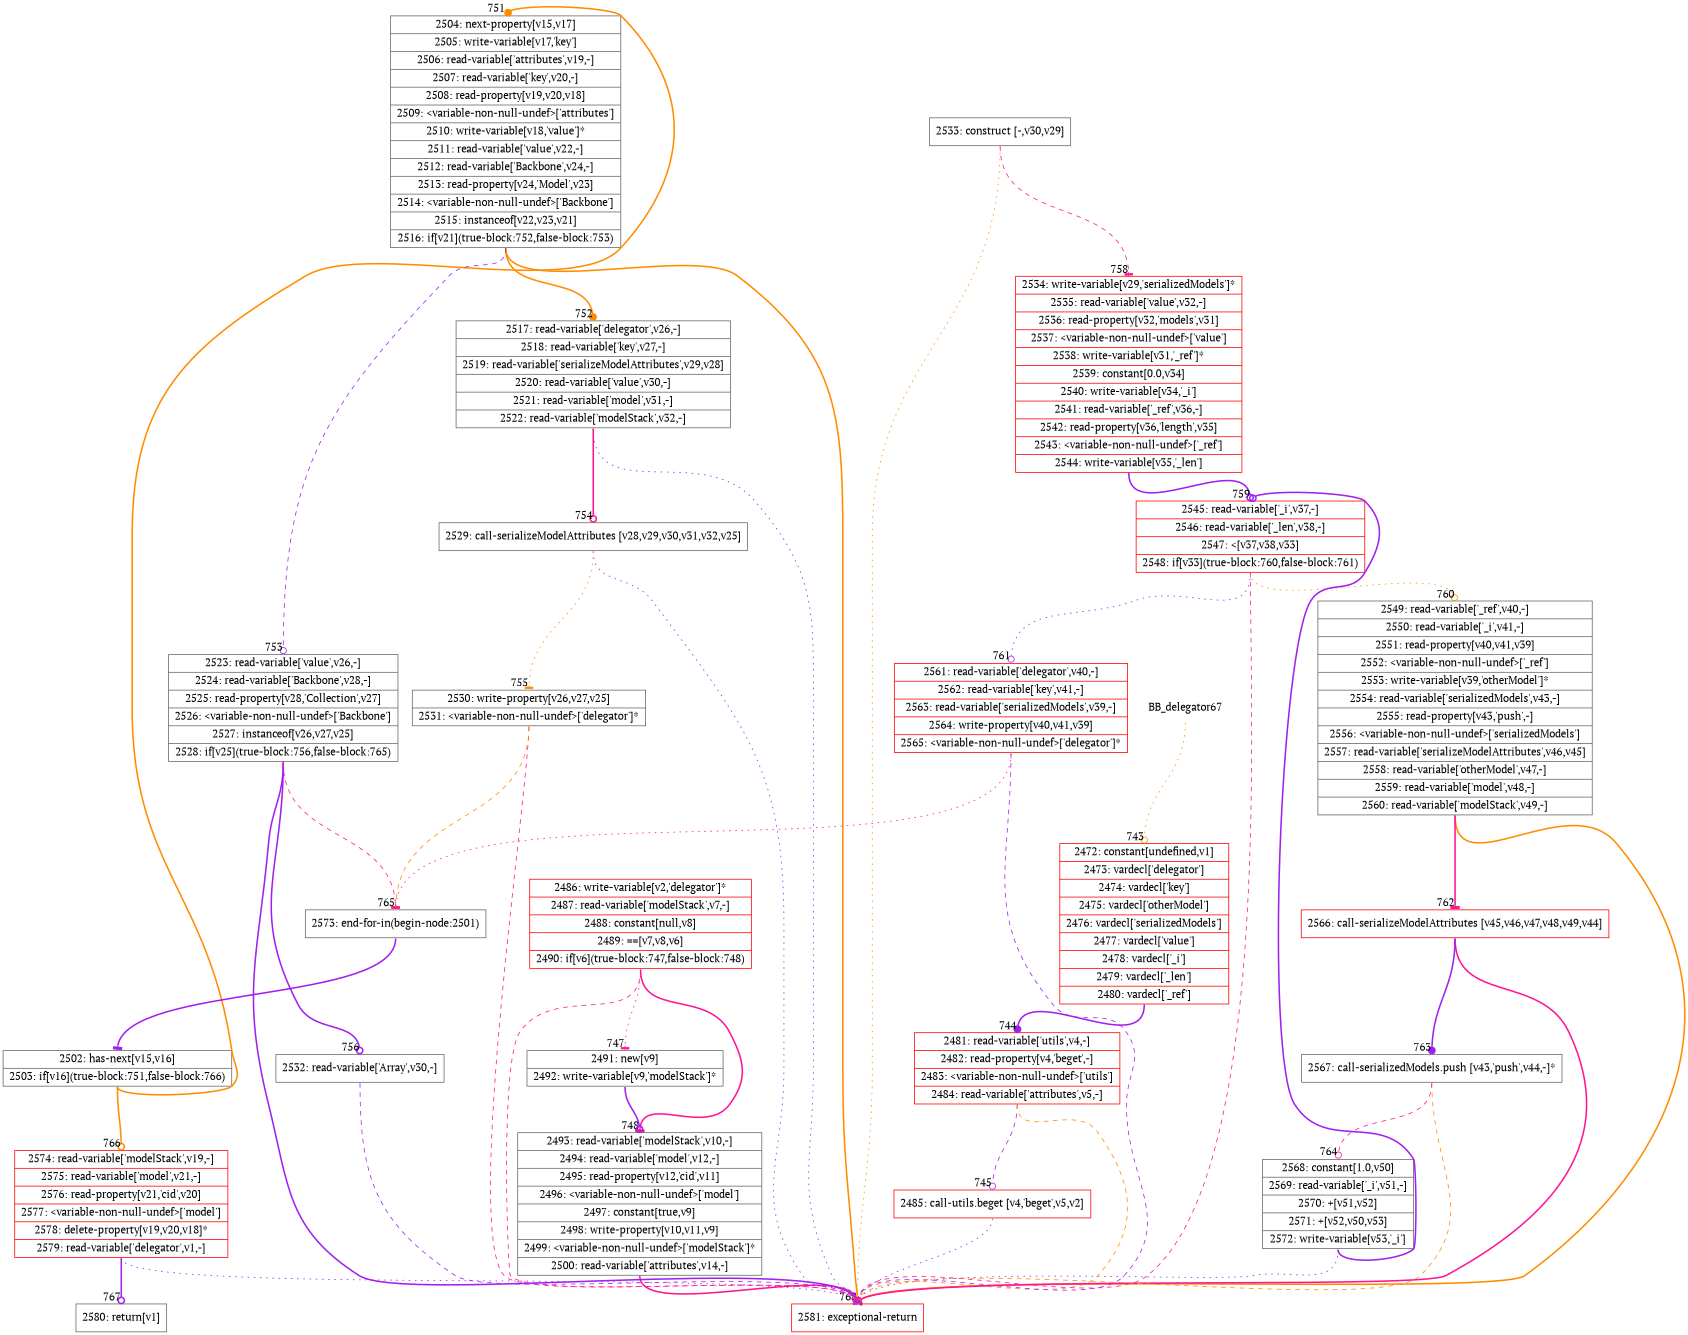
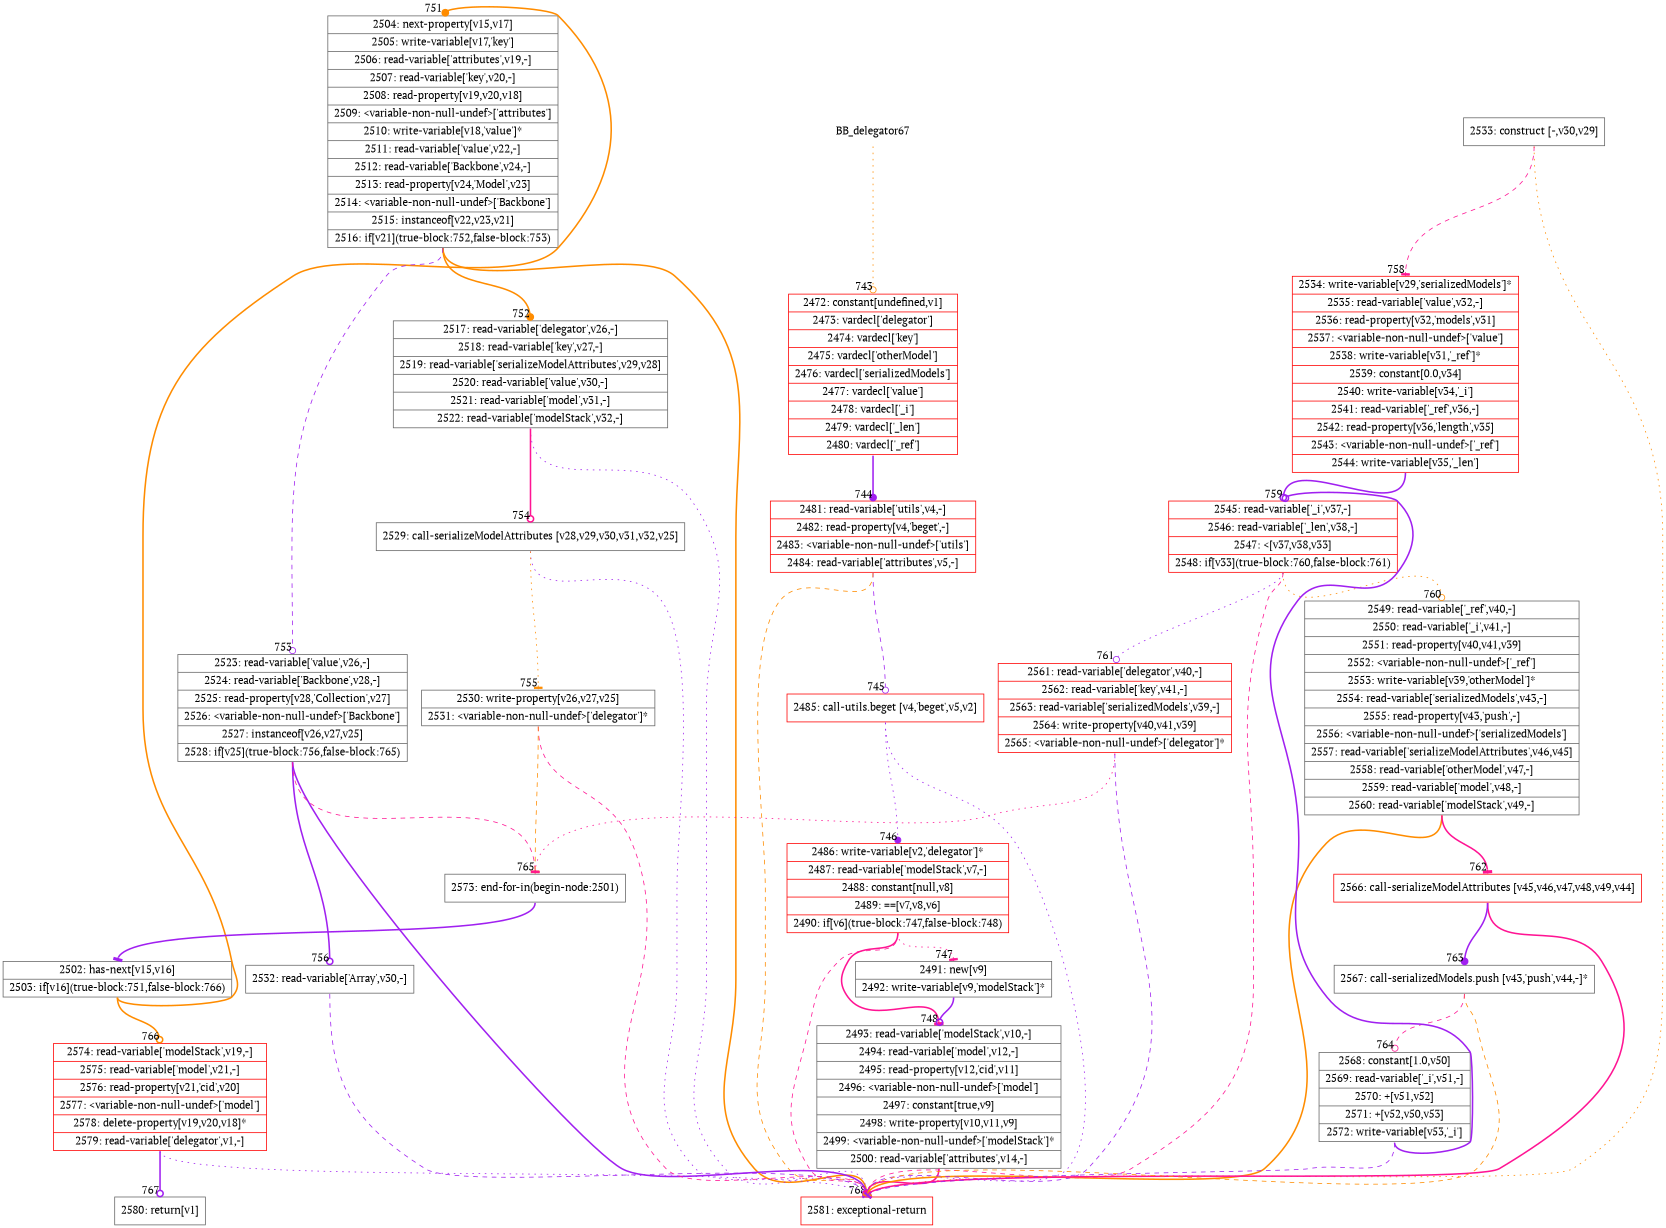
none -> (891, 780)
(1104, 1276) -> (1234, 1171)
